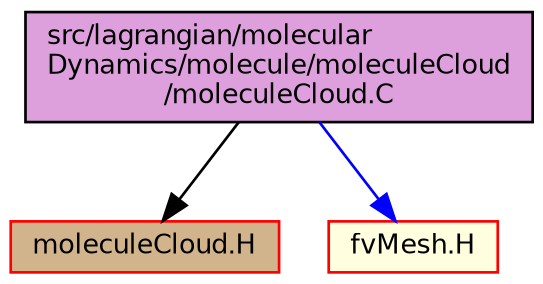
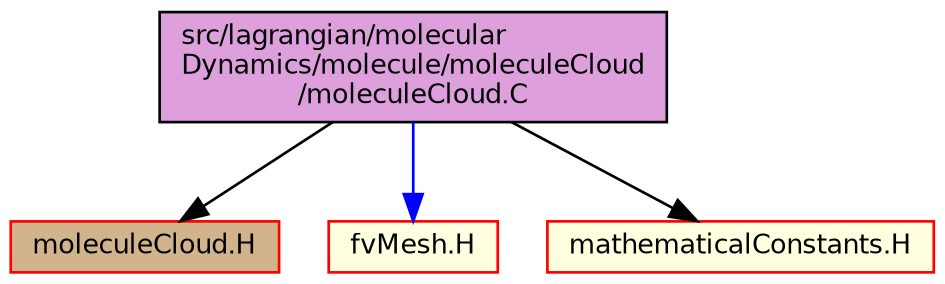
none -> (741, 247)
